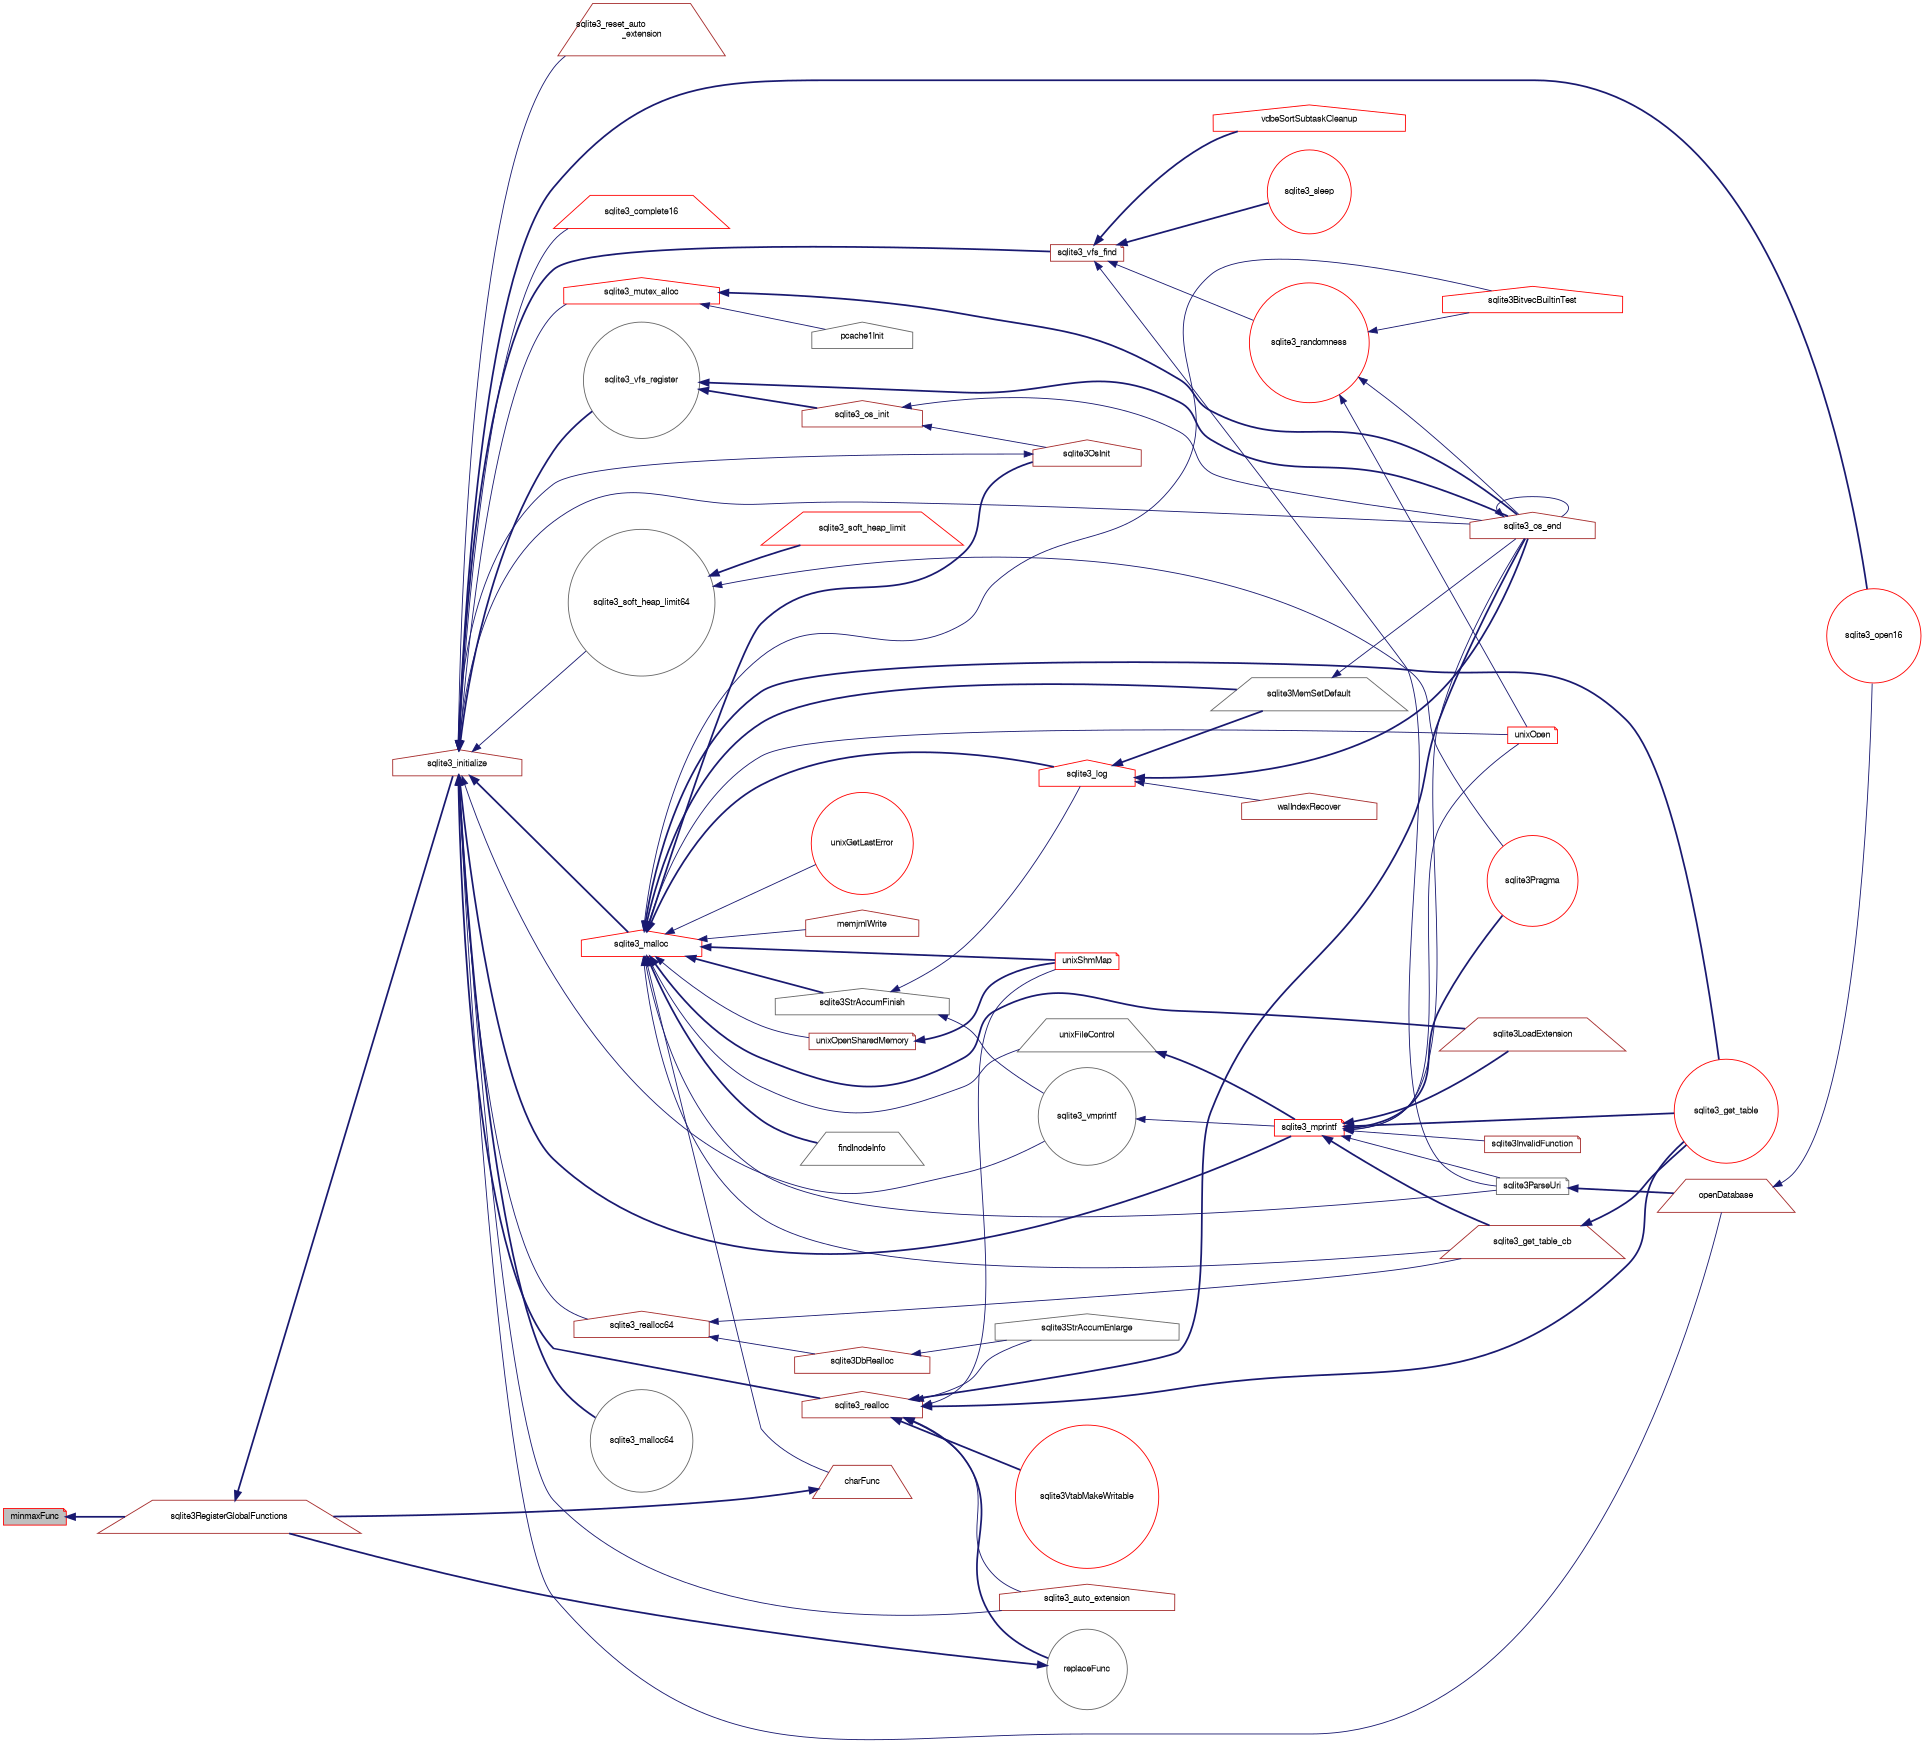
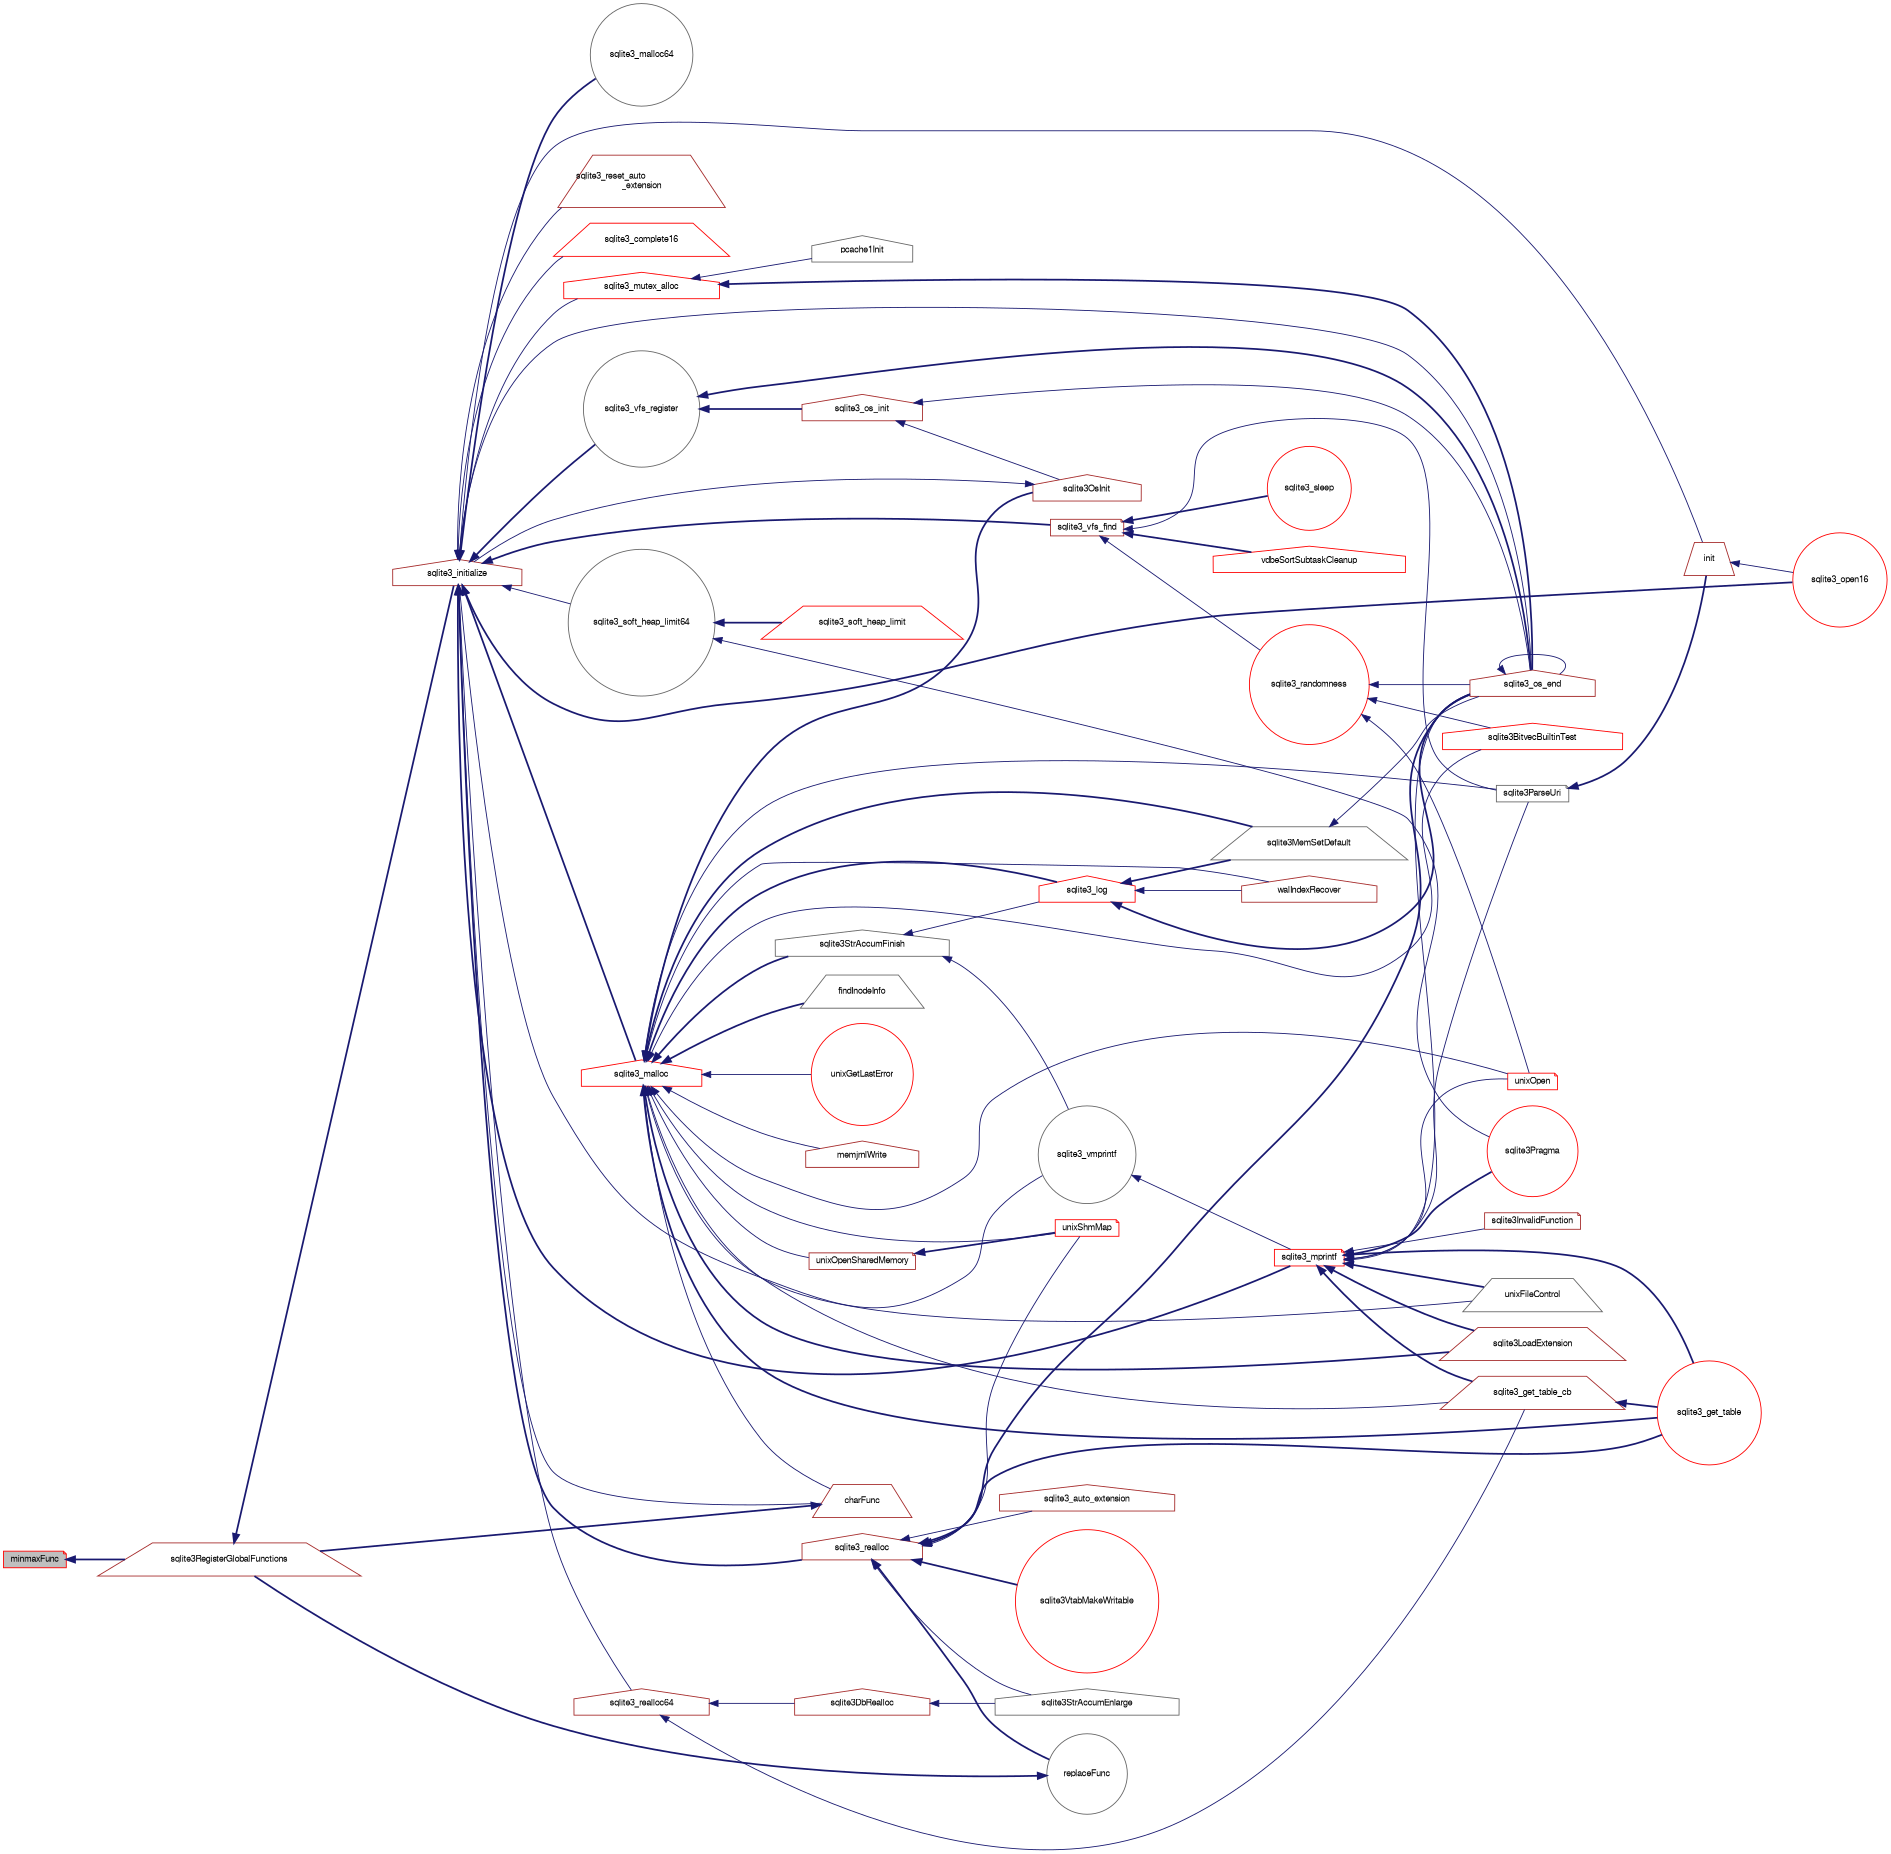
none -> (830, 862)
(883, 954) -> (828, 1229)
(1232, 1084) -> (1418, 1276)
(1726, 1196) -> (1709, 559)
(518, 1382) -> (547, 1457)
